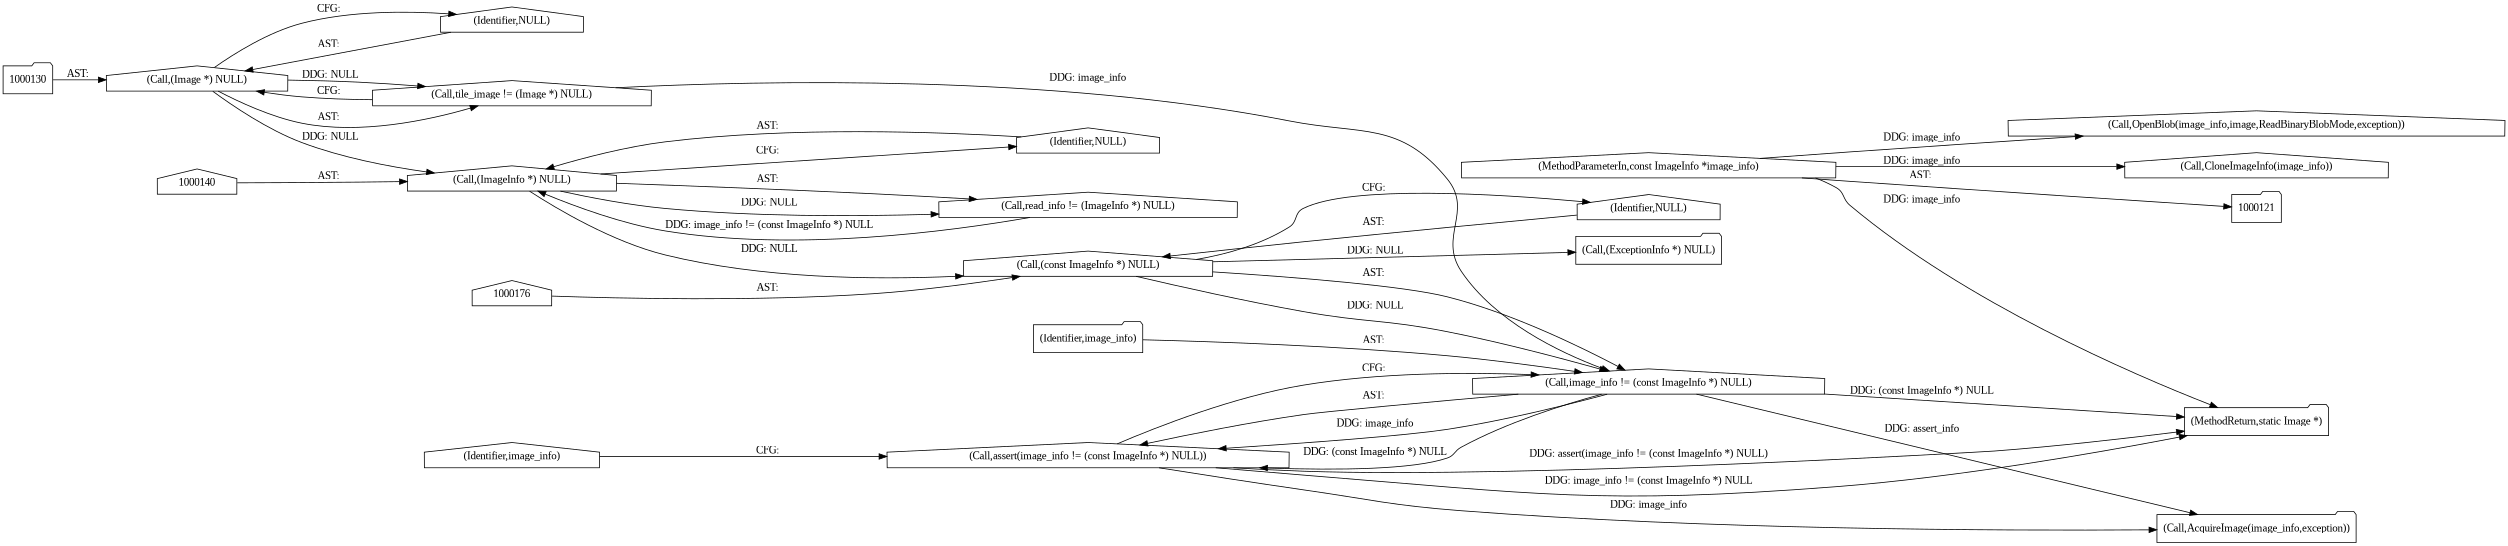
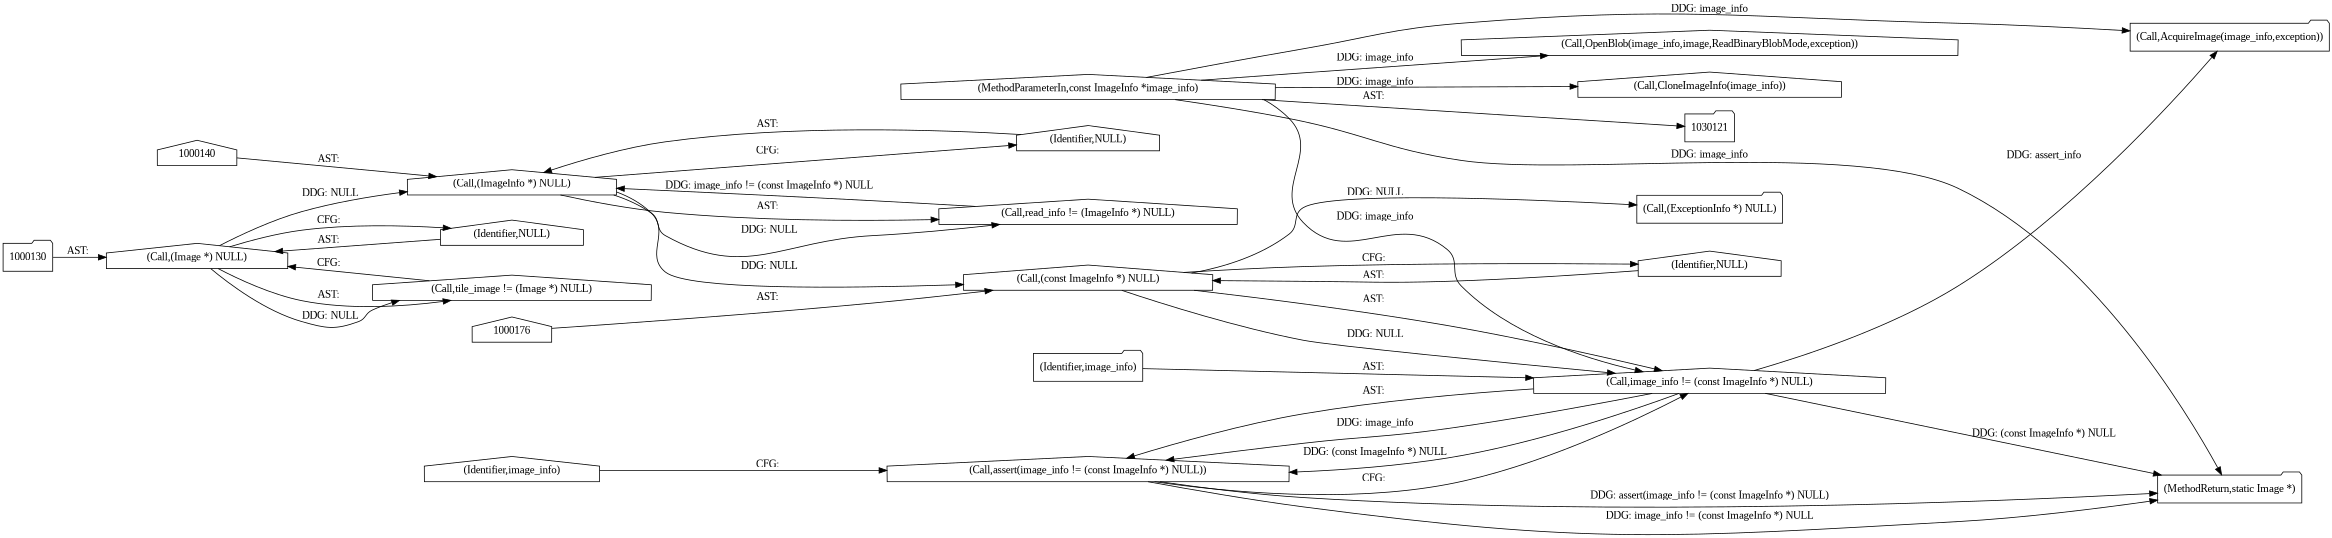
(1175, 103) -> (1421, 237)
(2257, 208) -> (1710, 128)
(1652, 522) -> (1632, 14)
